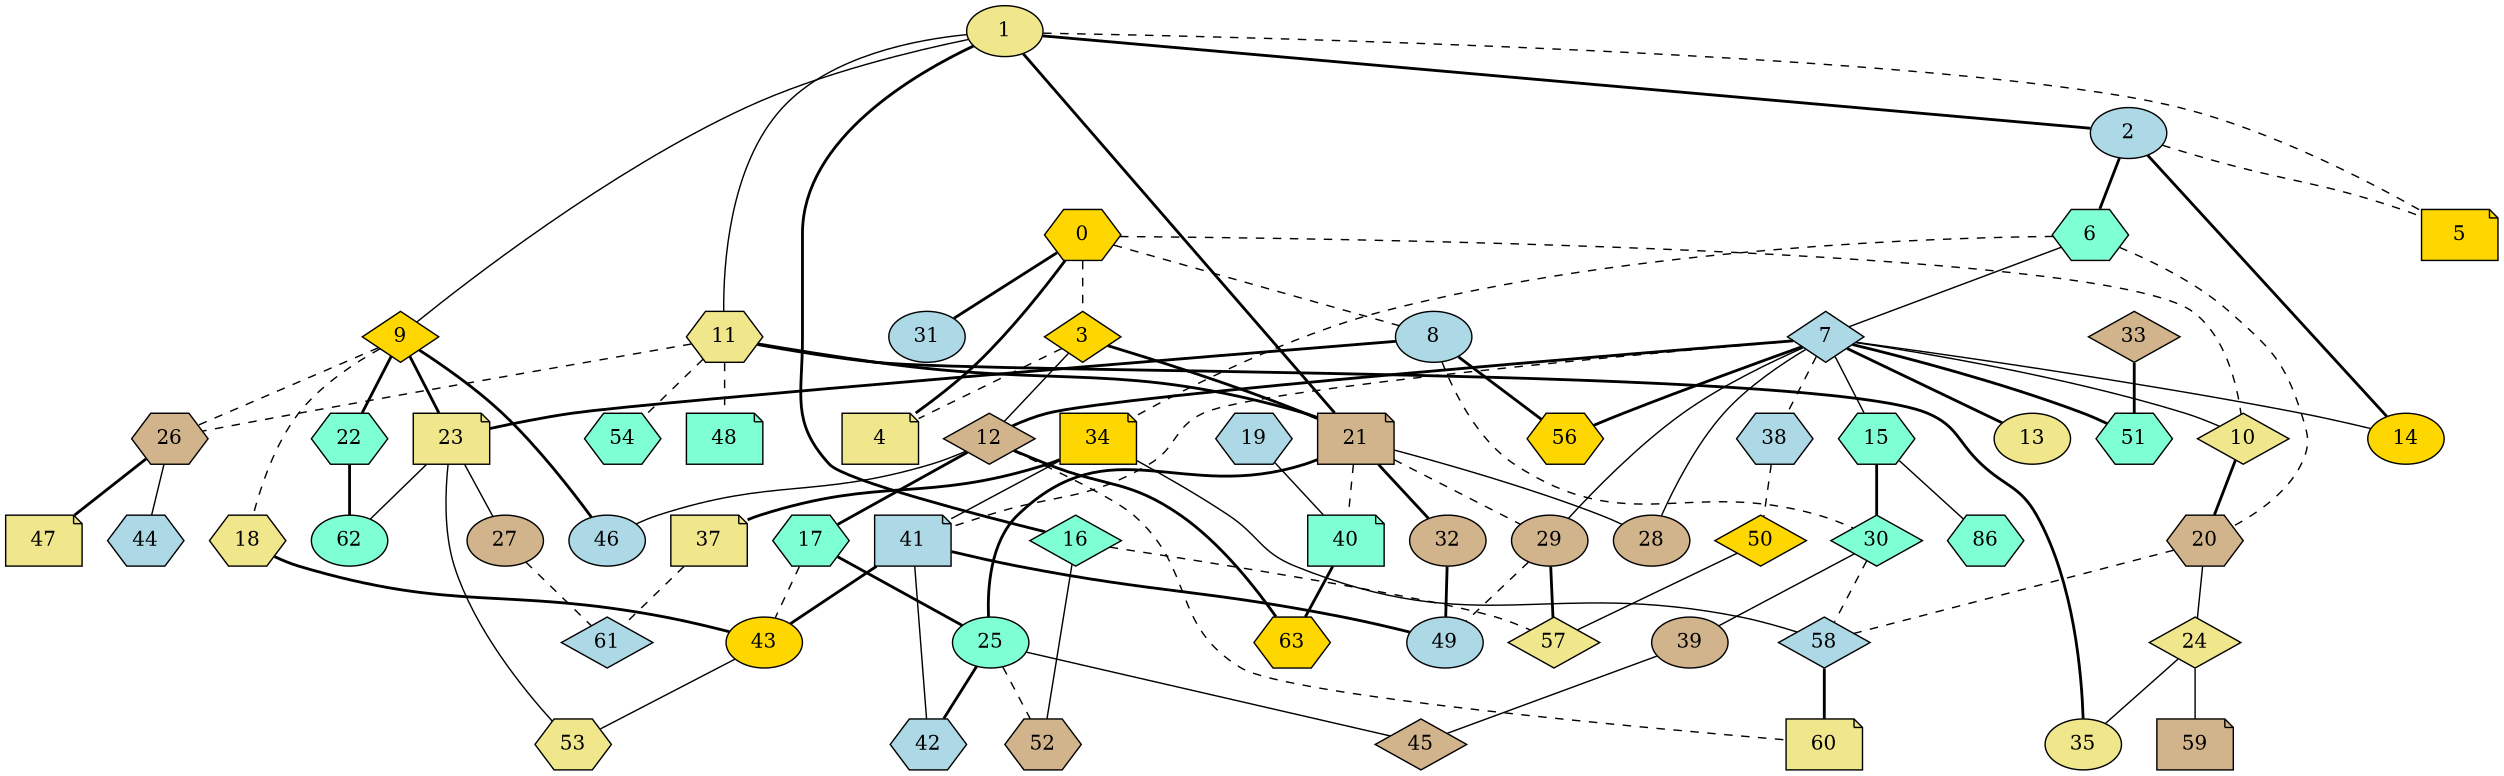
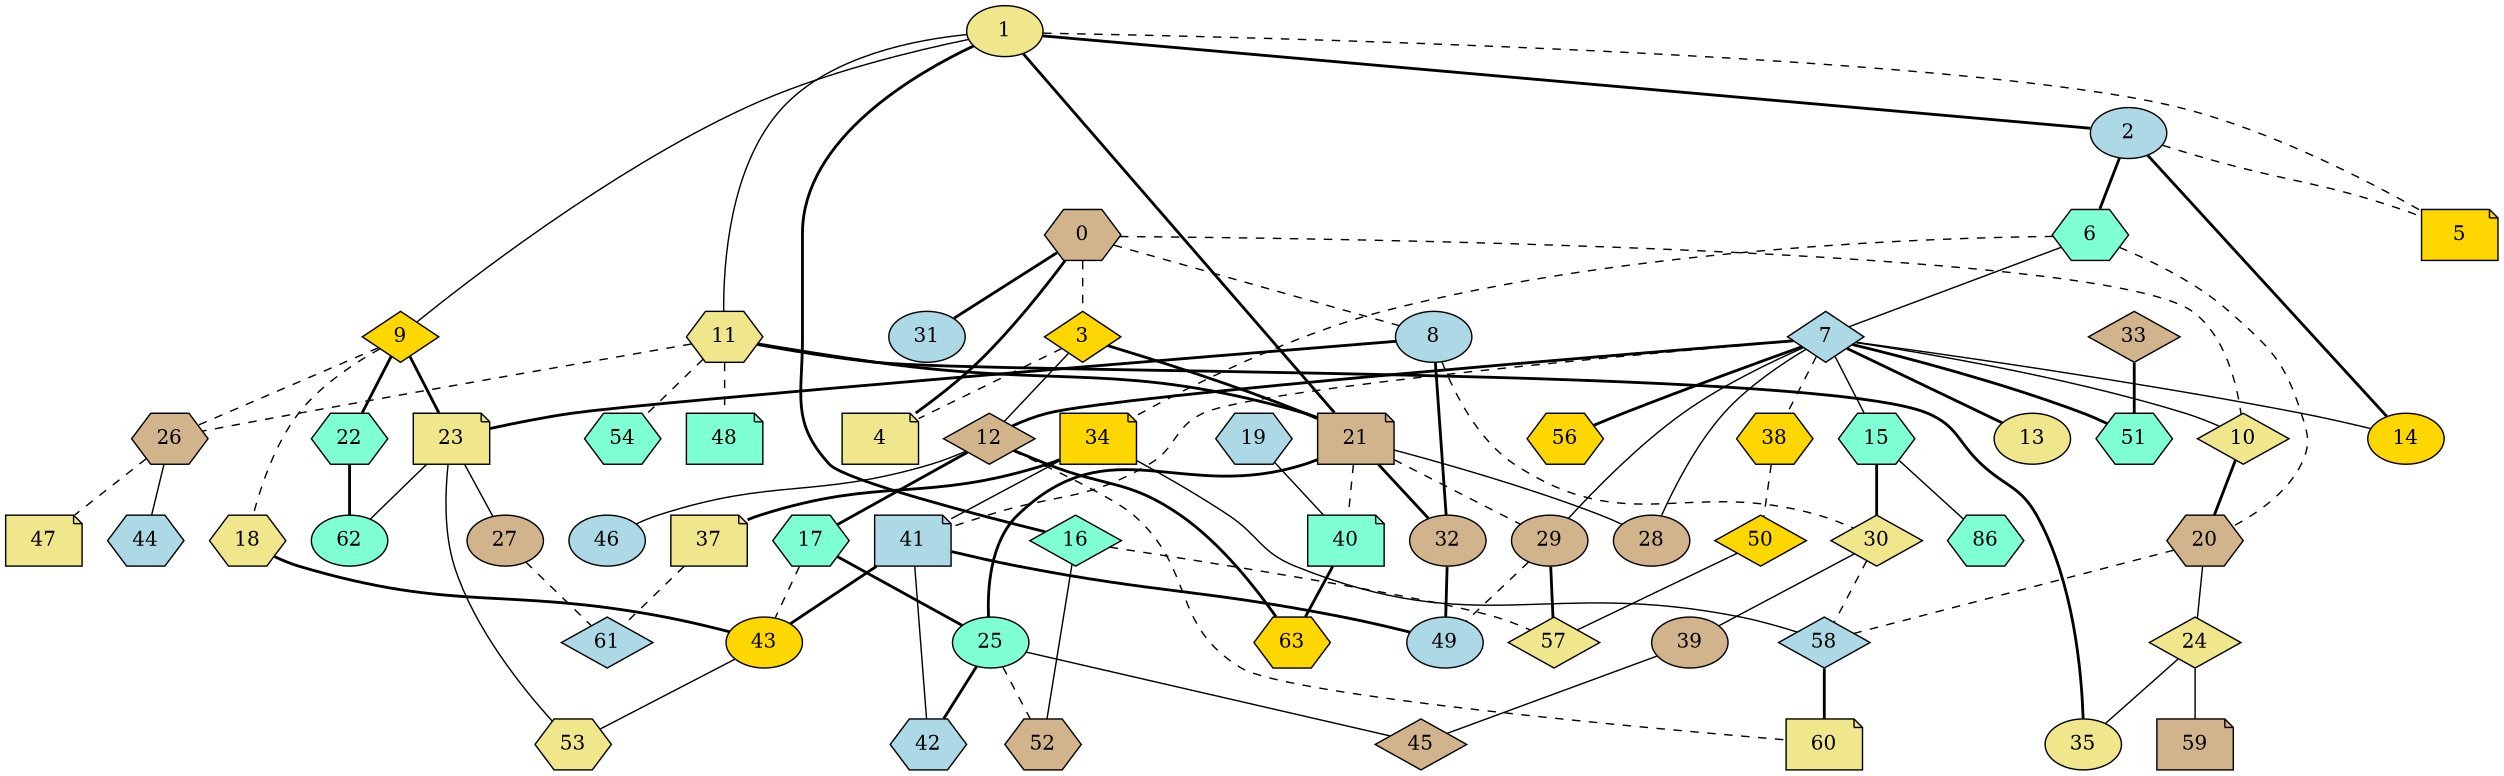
(1083, 235) -> (1083, 235)
(1500, 388) -> (1441, 439)
(505, 416) -> none
(1775, 439) -> (1775, 439)
(110, 487) -> (110, 487)
(1877, 541) -> (1877, 541)
